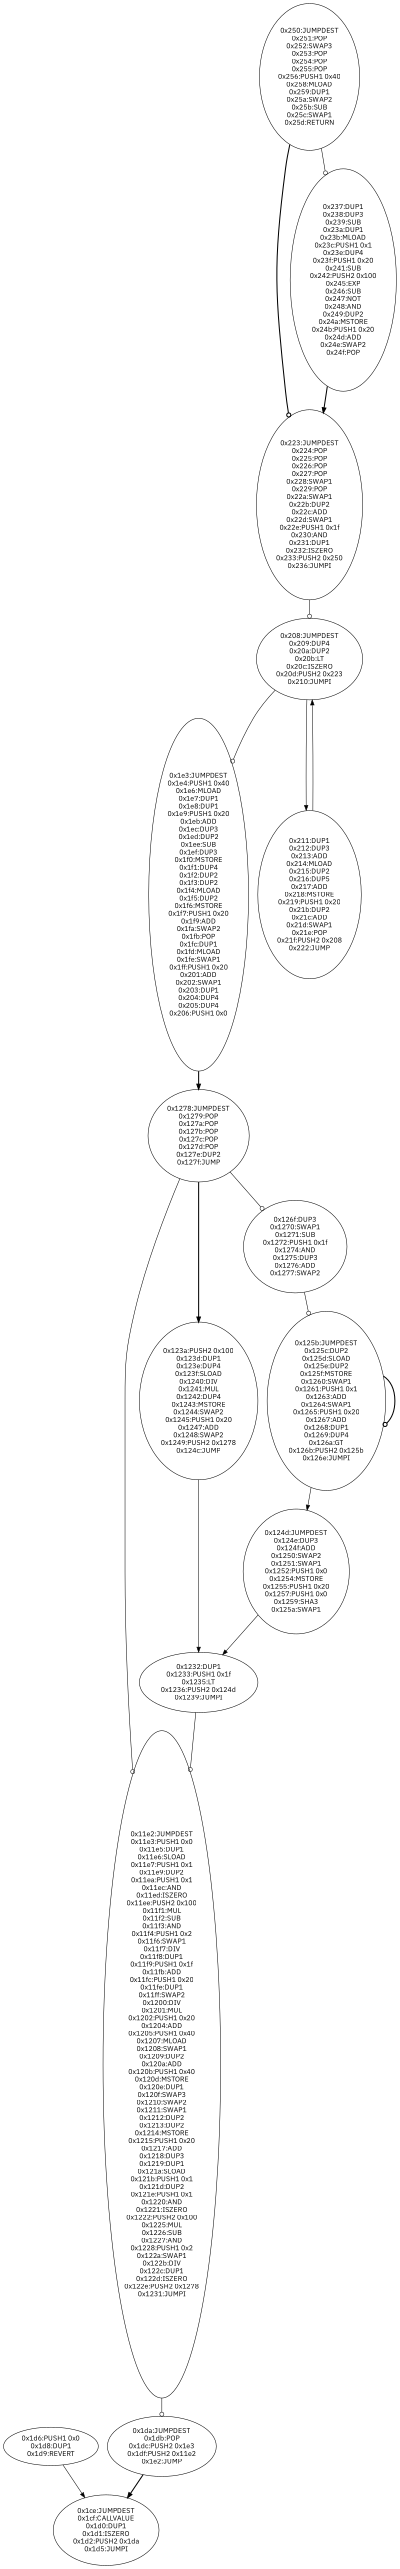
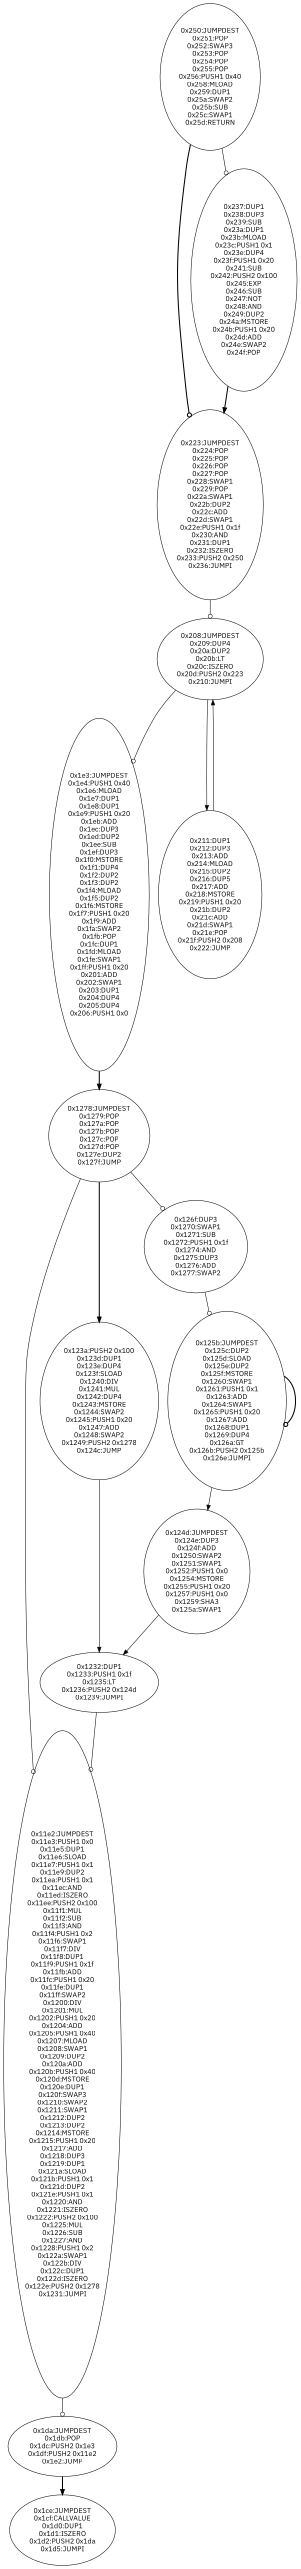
(51, 2446) -> none
